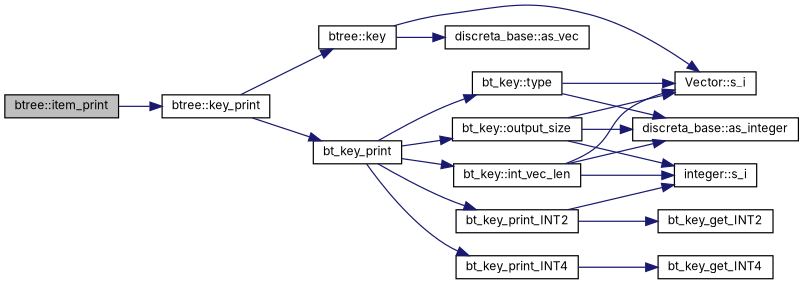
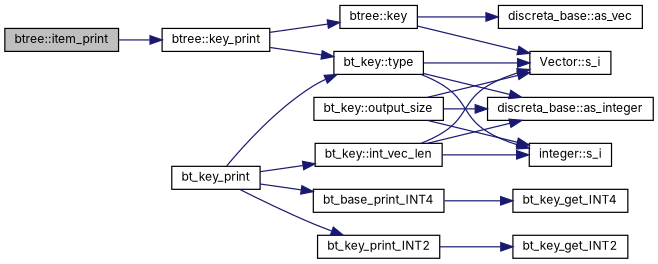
(281, 127) -> (296, 51)
(421, 143) -> none
(615, 199) -> (471, 117)
(517, 267) -> (379, 201)
